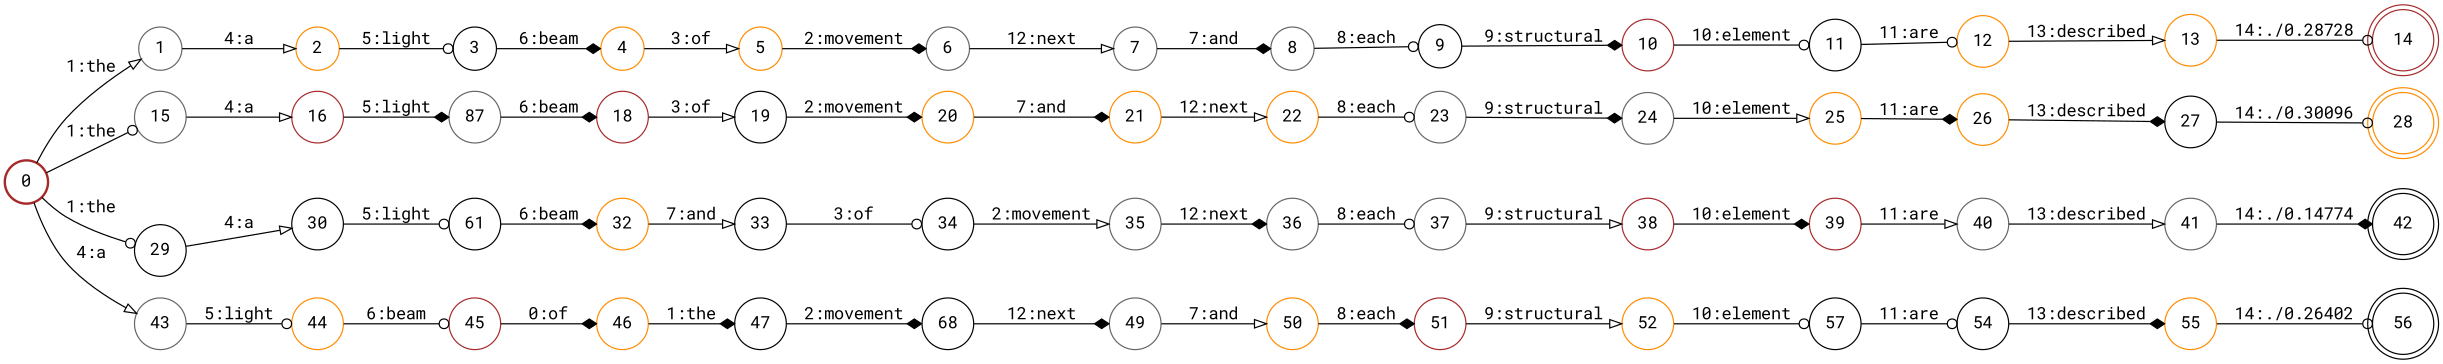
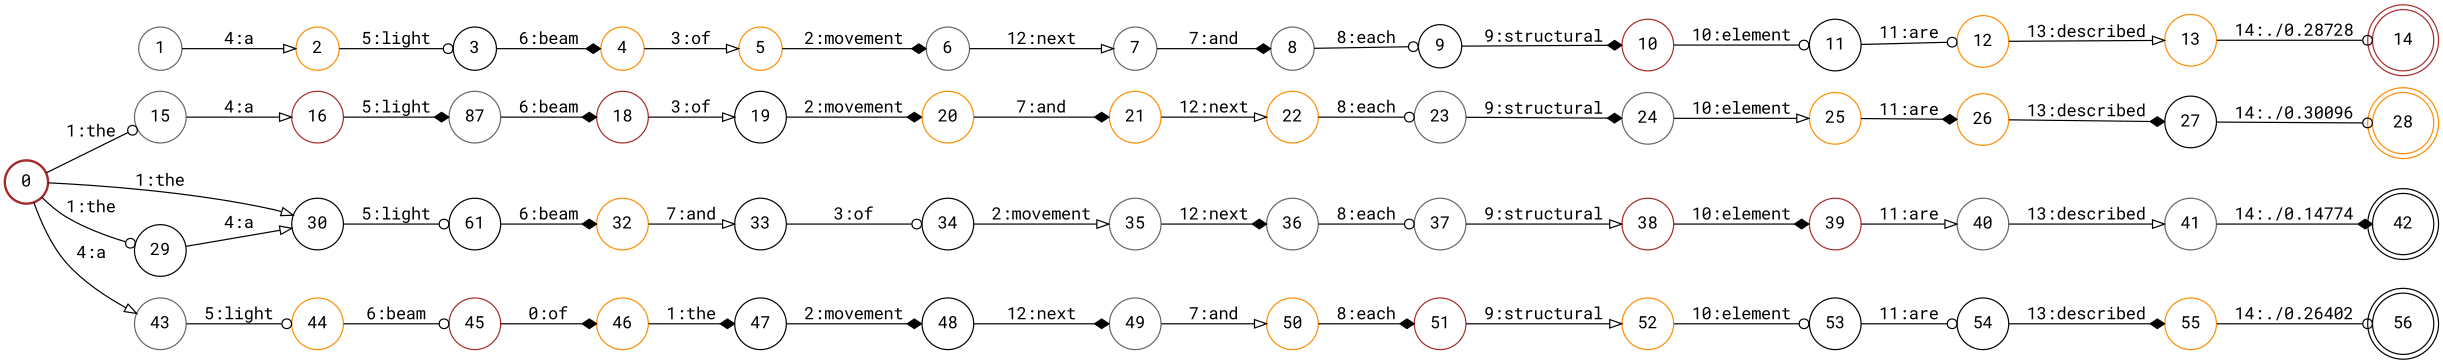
(77, 108) -> (166, 192)
(948, 324) -> (948, 324)
(1835, 324) -> (1835, 324)
